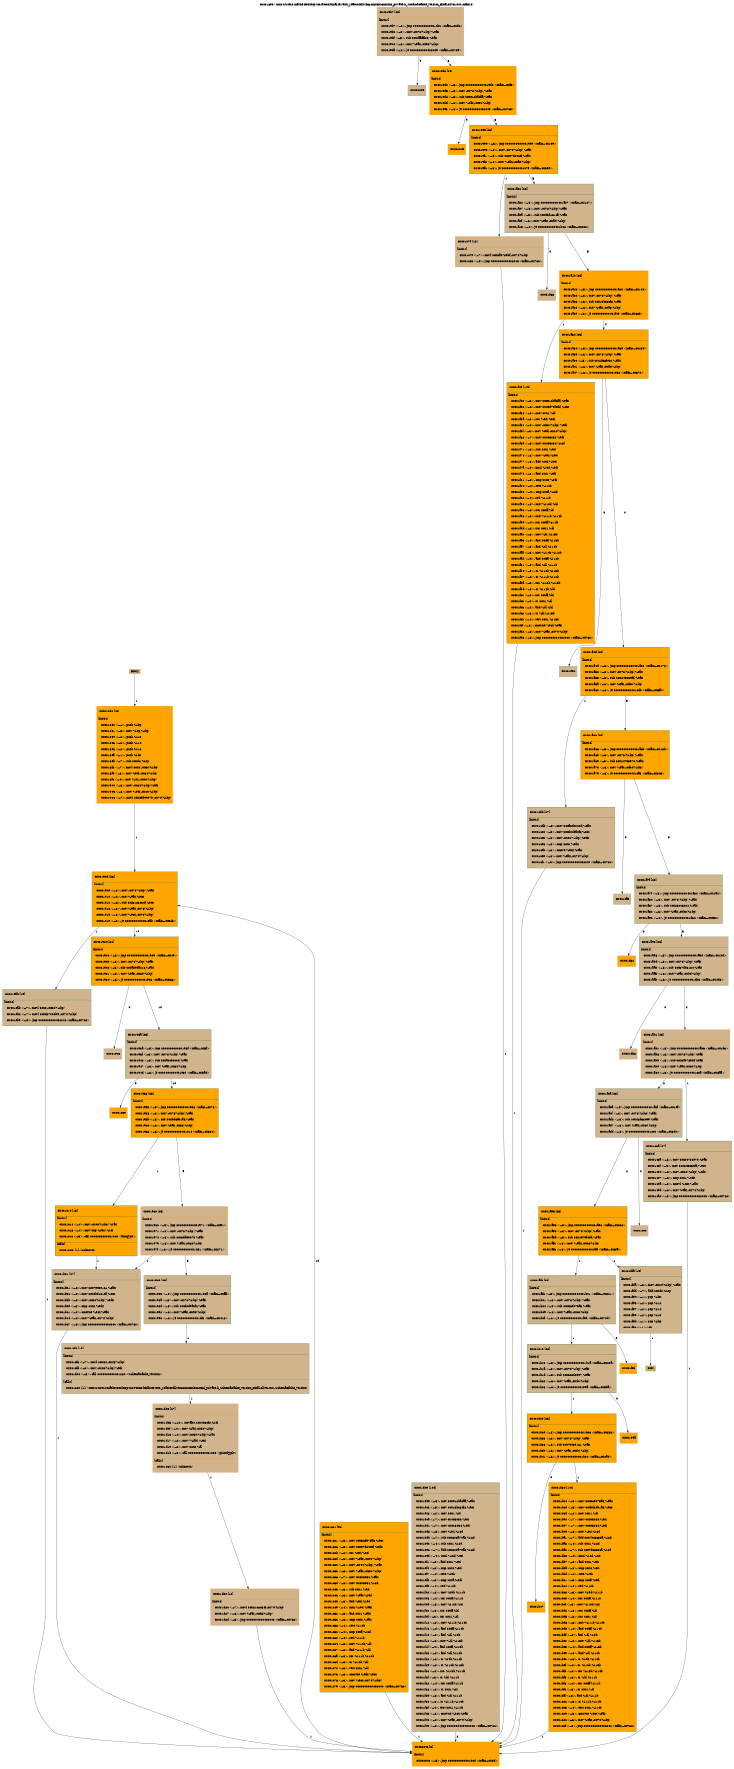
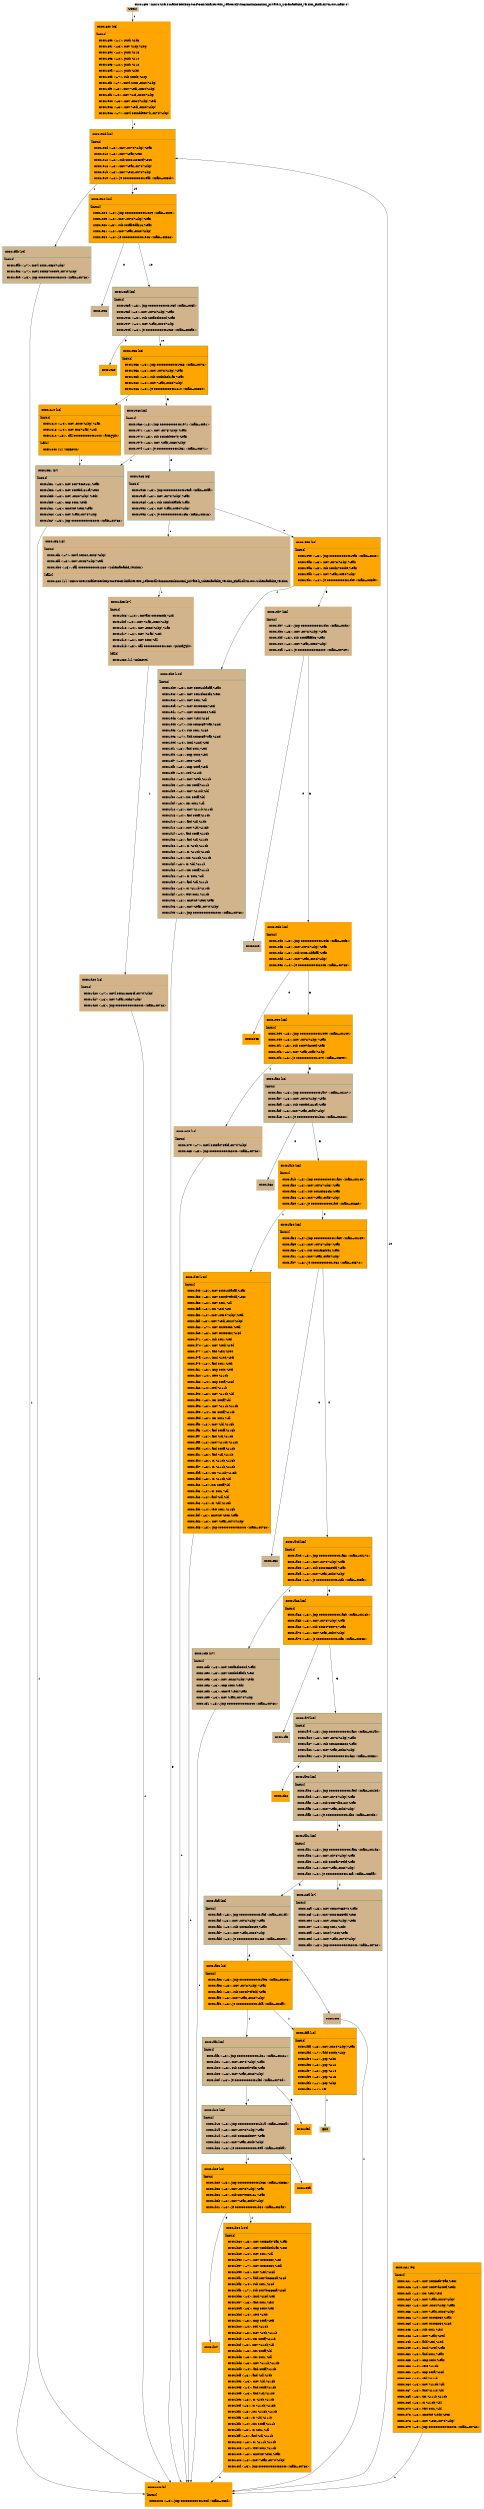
none -> (337, 562)
(135, 672) -> (133, 9)
(628, 1054) -> none
(651, 1300) -> (325, 2061)
(185, 1368) -> (166, 562)
(688, 1545) -> (362, 2288)
